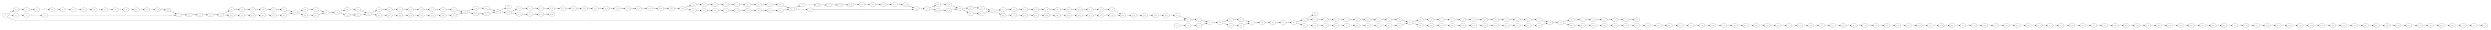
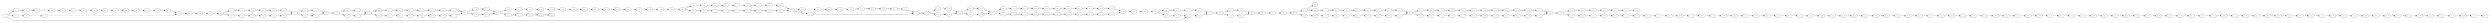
none -> (1166, 10)
(513, 11) -> (513, 9)
